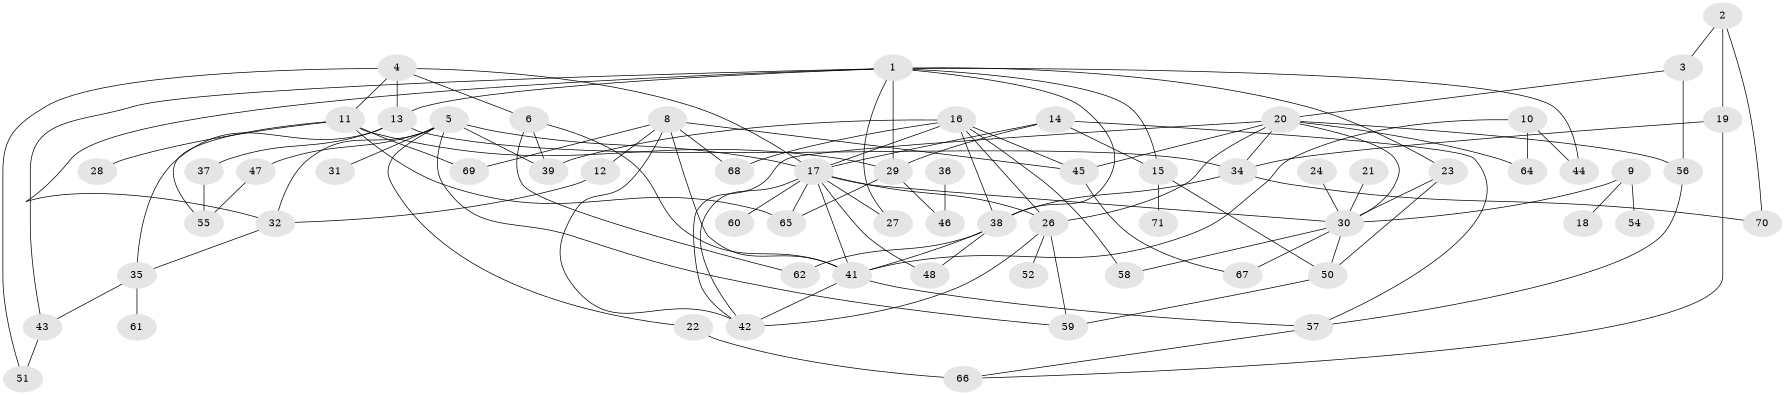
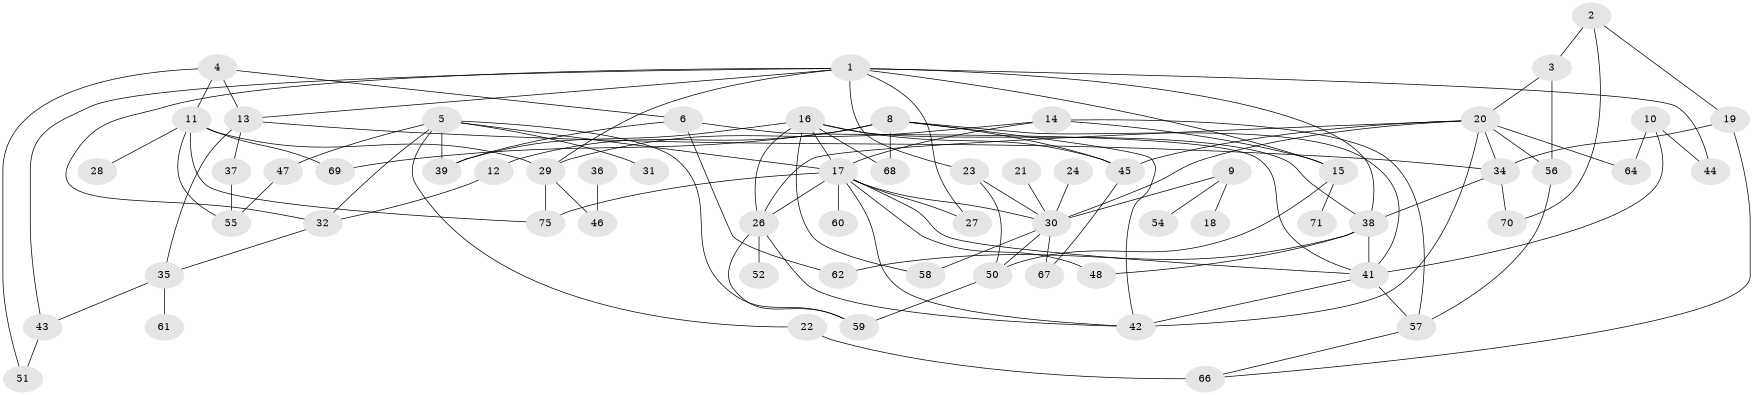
(616, 88) -> none
(786, 223) -> (546, 223)
